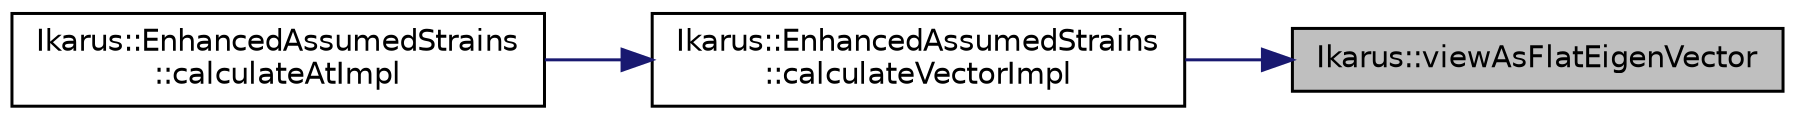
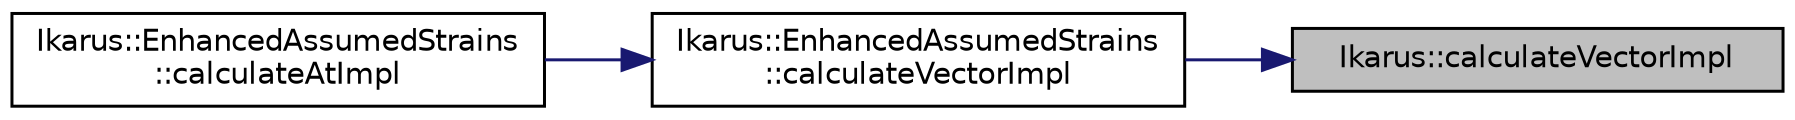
(1538, 60) -> (1538, 60)
